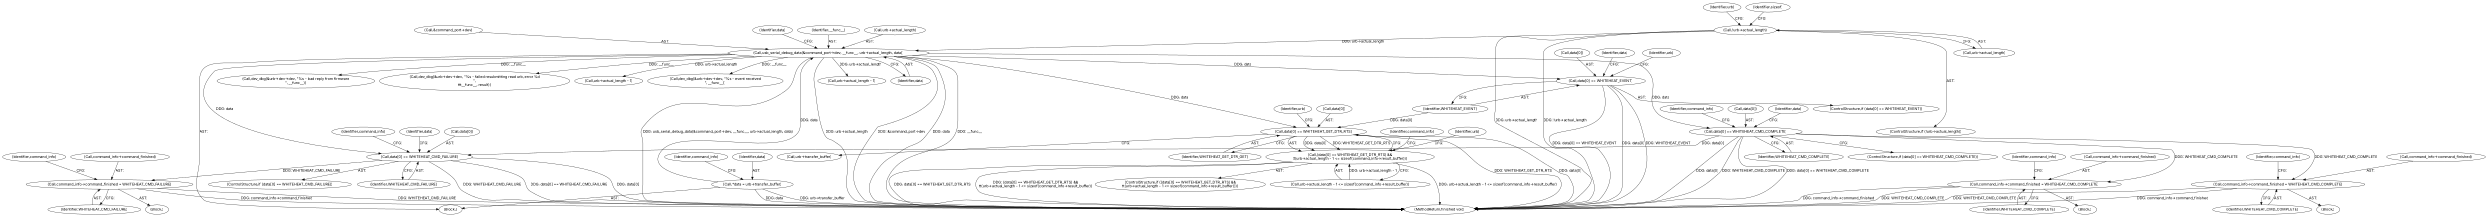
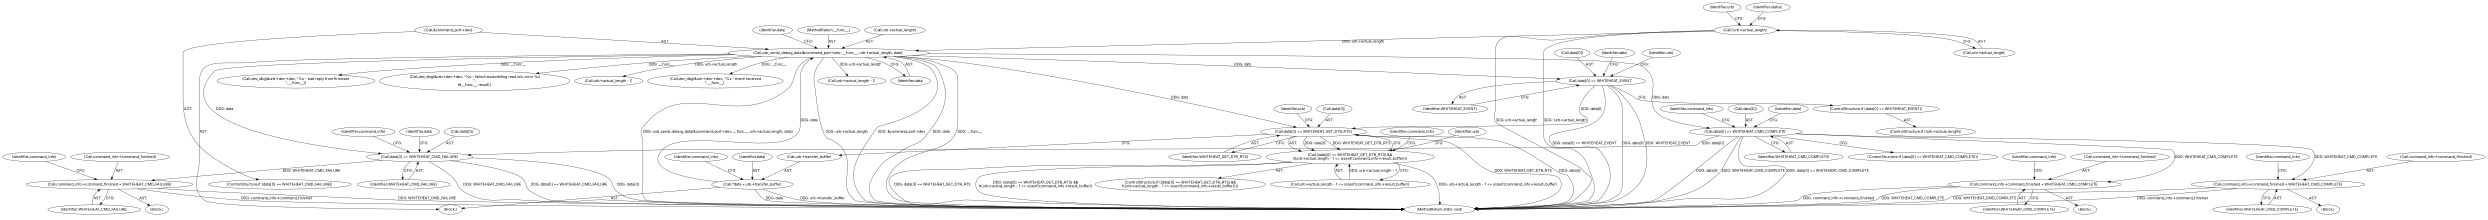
(1768, 7) -> (1768, 7)
(829, 30) -> (829, 30)
(1901, 38) -> (1900, 120)
(1463, 98) -> (1463, 98)
(1526, 98) -> (1526, 98)
(1642, 98) -> (1642, 98)
(1384, 120) -> (1494, 126)
(1215, 157) -> (1215, 157)
(351, 170) -> (217, 44)
none -> (782, 170)
(1440, 210) -> (1440, 210)
